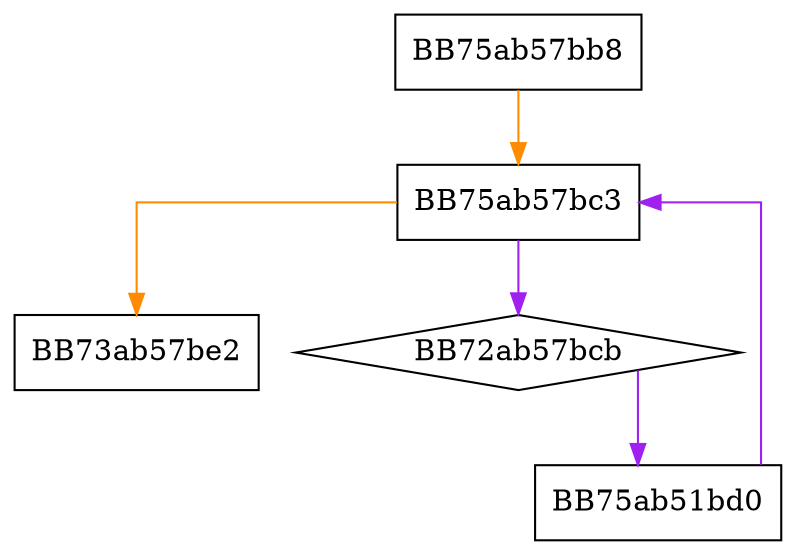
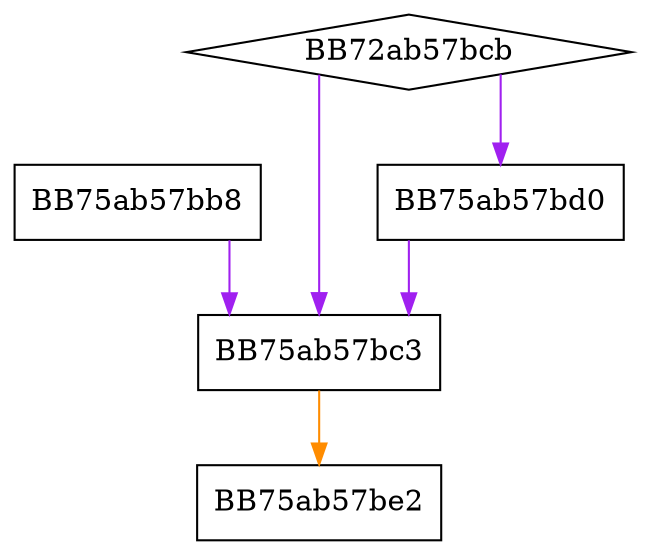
(518, 117) -> (229, 267)
(518, 267) -> (319, 184)
(137, 353) -> (319, 503)
(658, 503) -> (501, 202)
